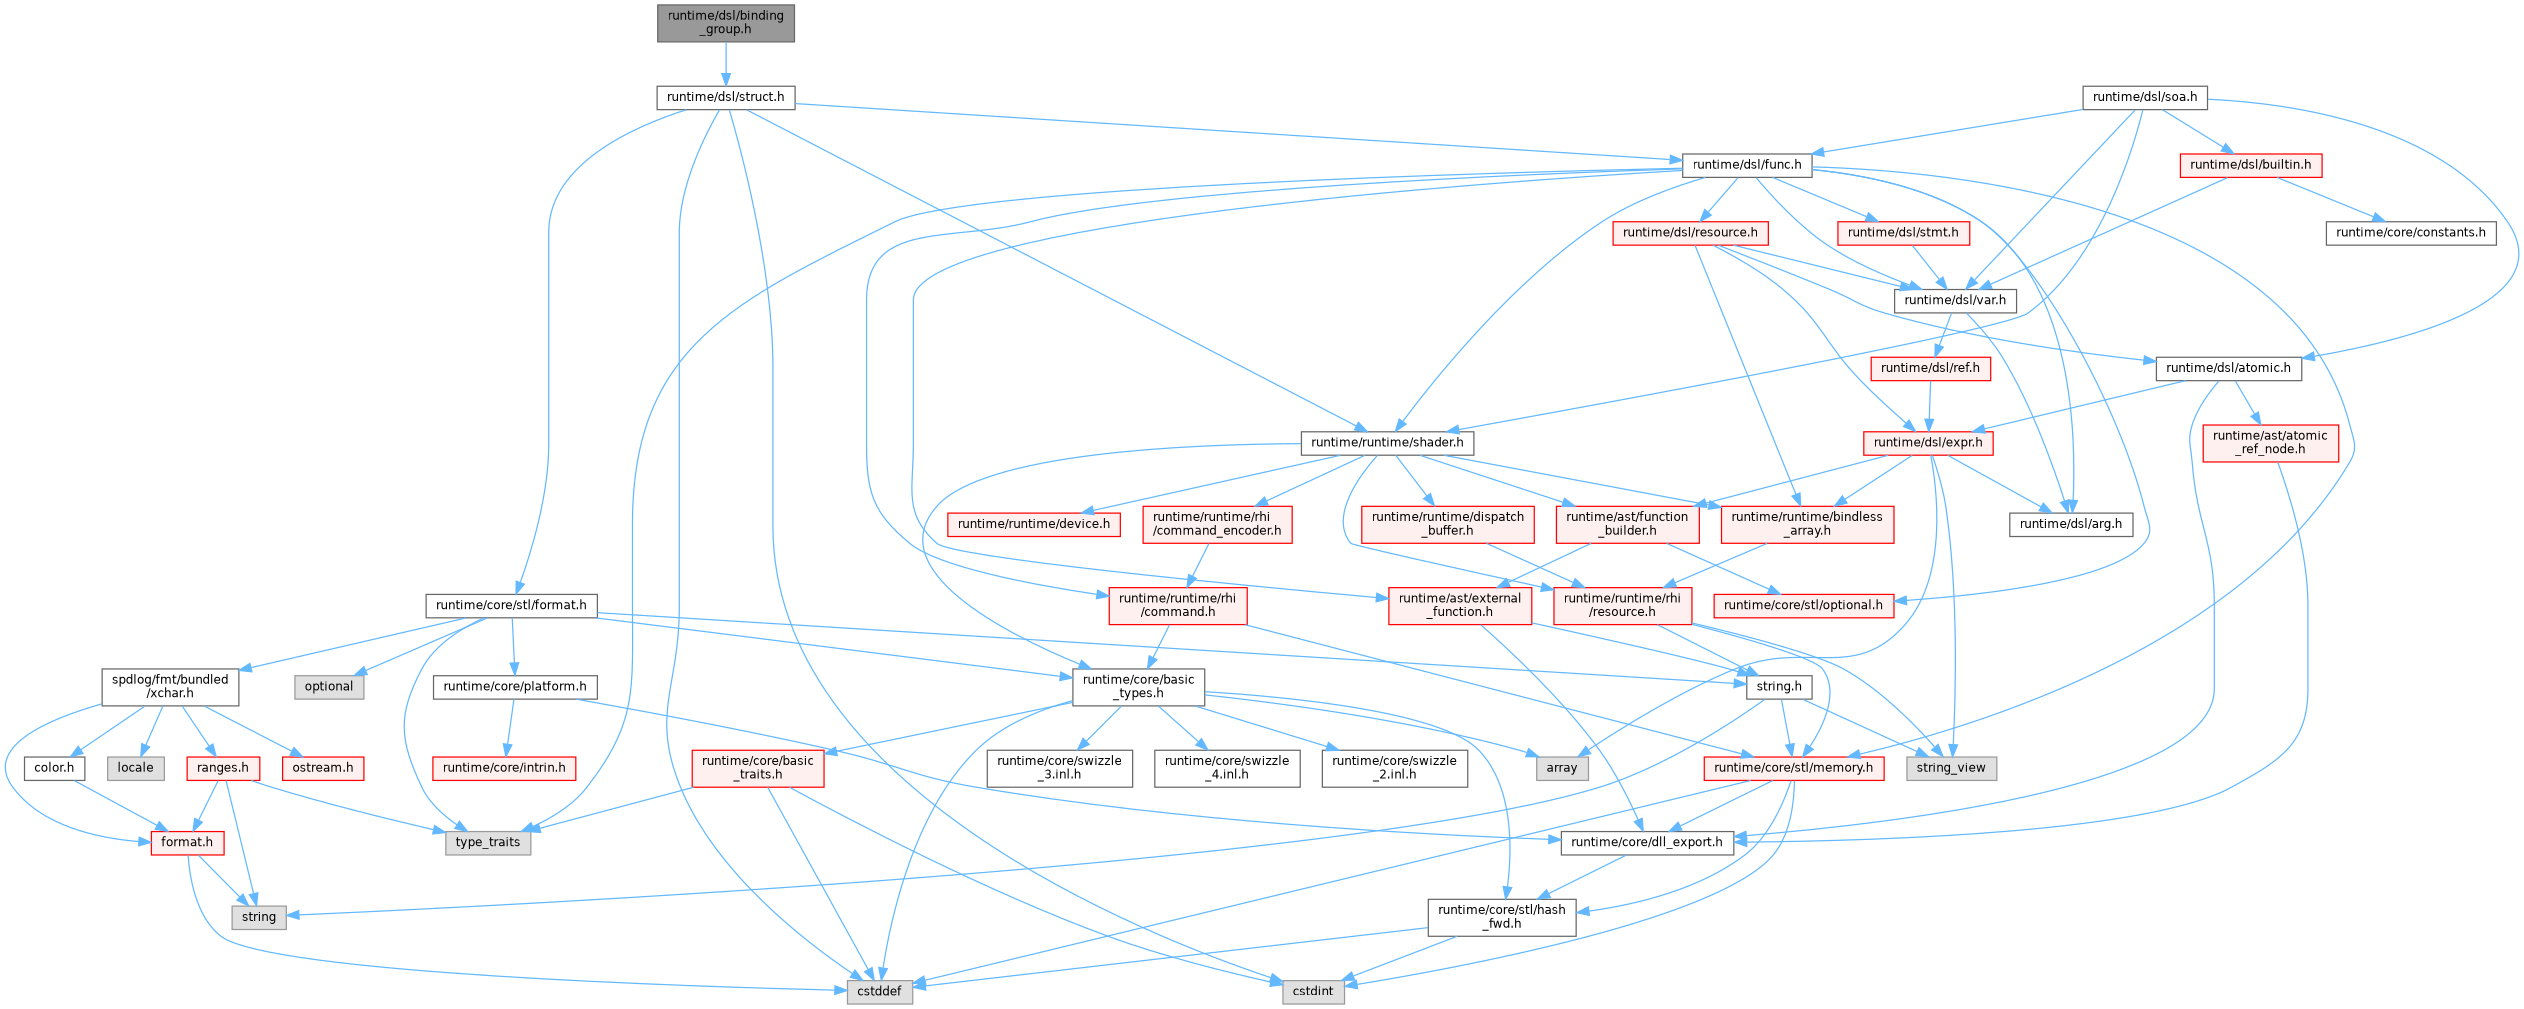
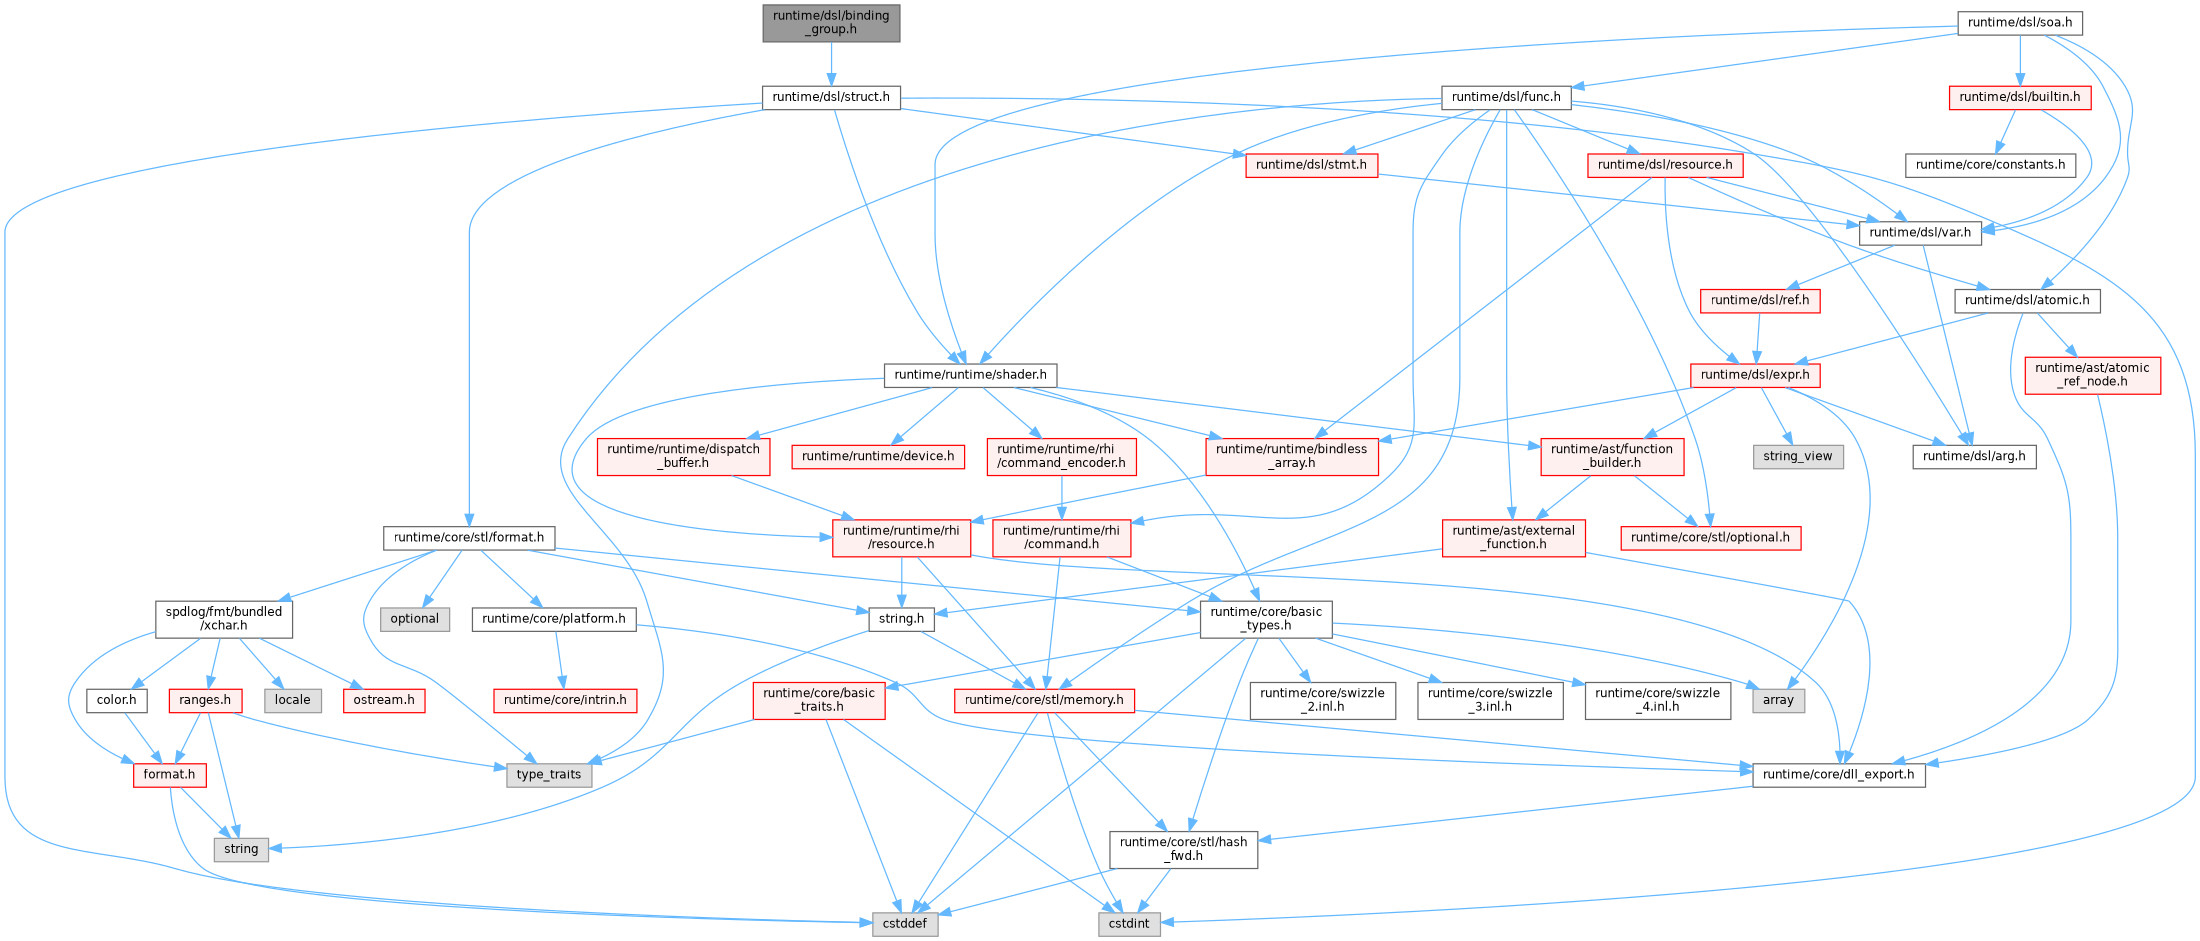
(1232, 132) -> (1067, 131)
(1839, 667) -> (1439, 586)
(1860, 725) -> none
